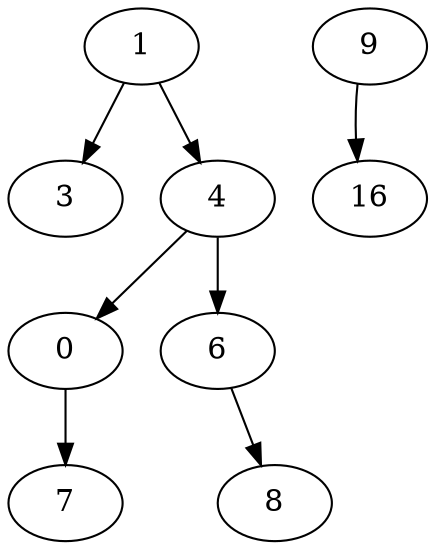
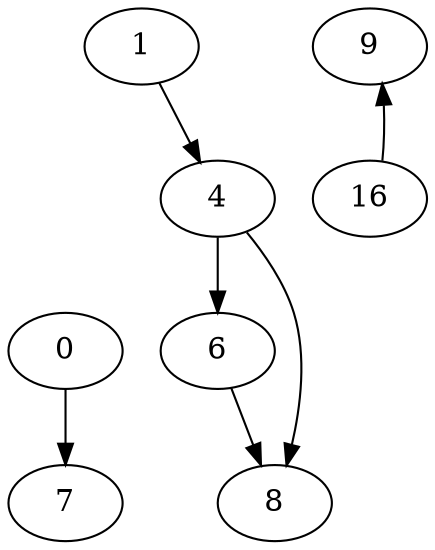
(356, 112) -> (384, 133)
(66, 199) -> none
(149, 267) -> (298, 332)
